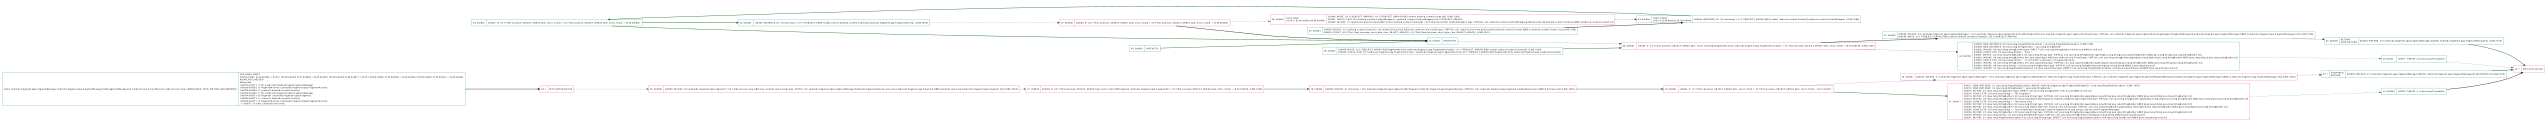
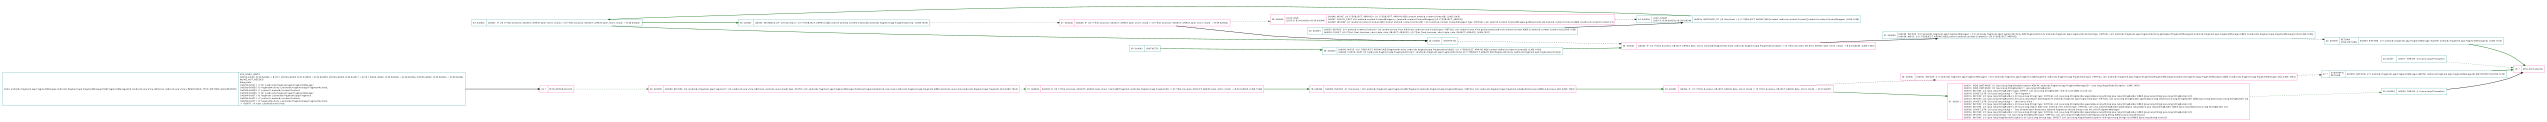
(1293, 45) -> (1240, 49)
(2099, 56) -> none
